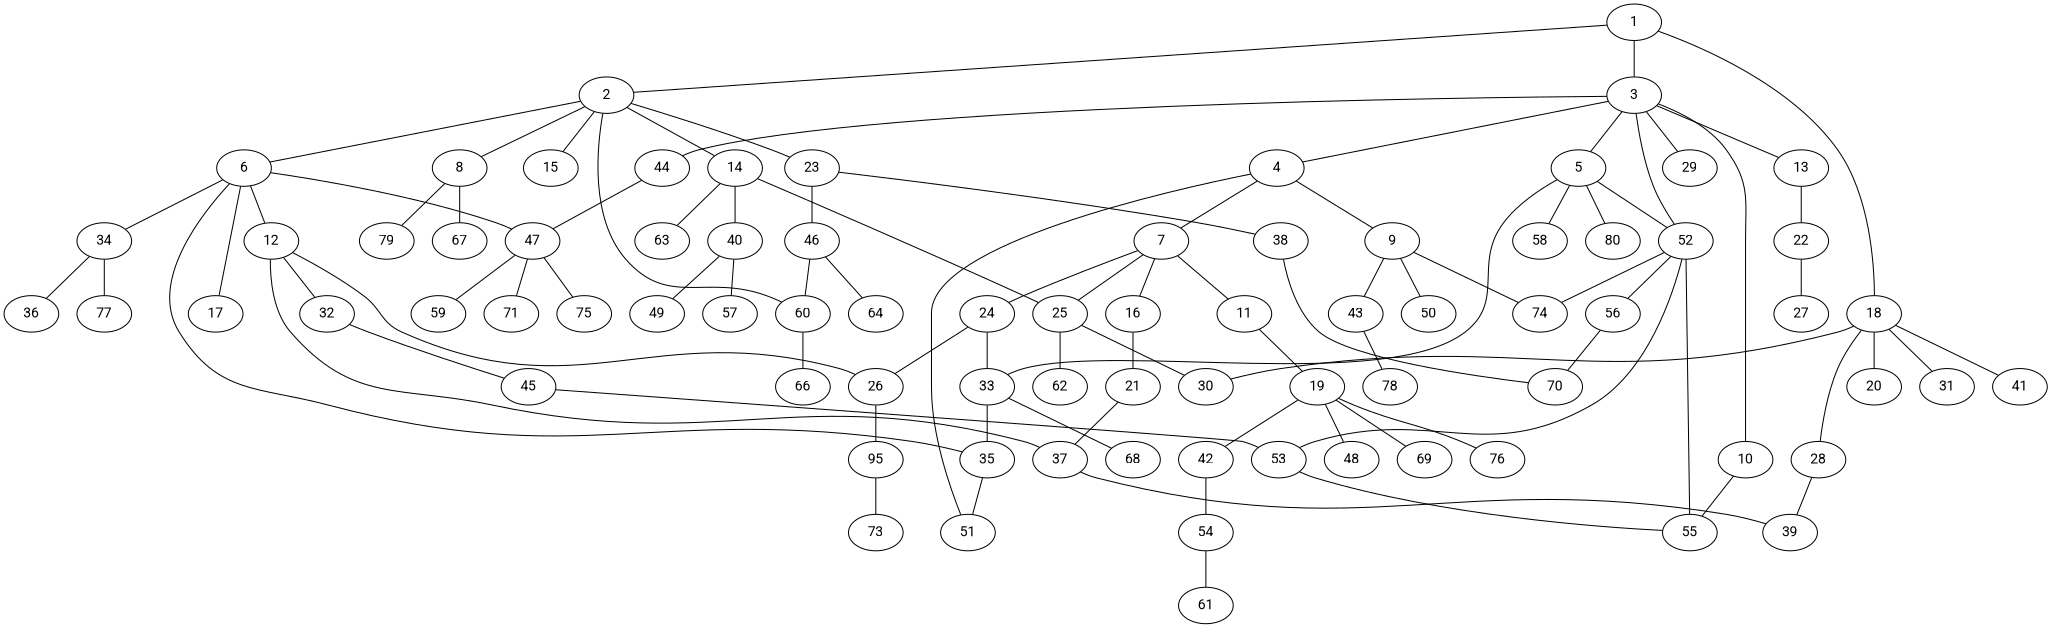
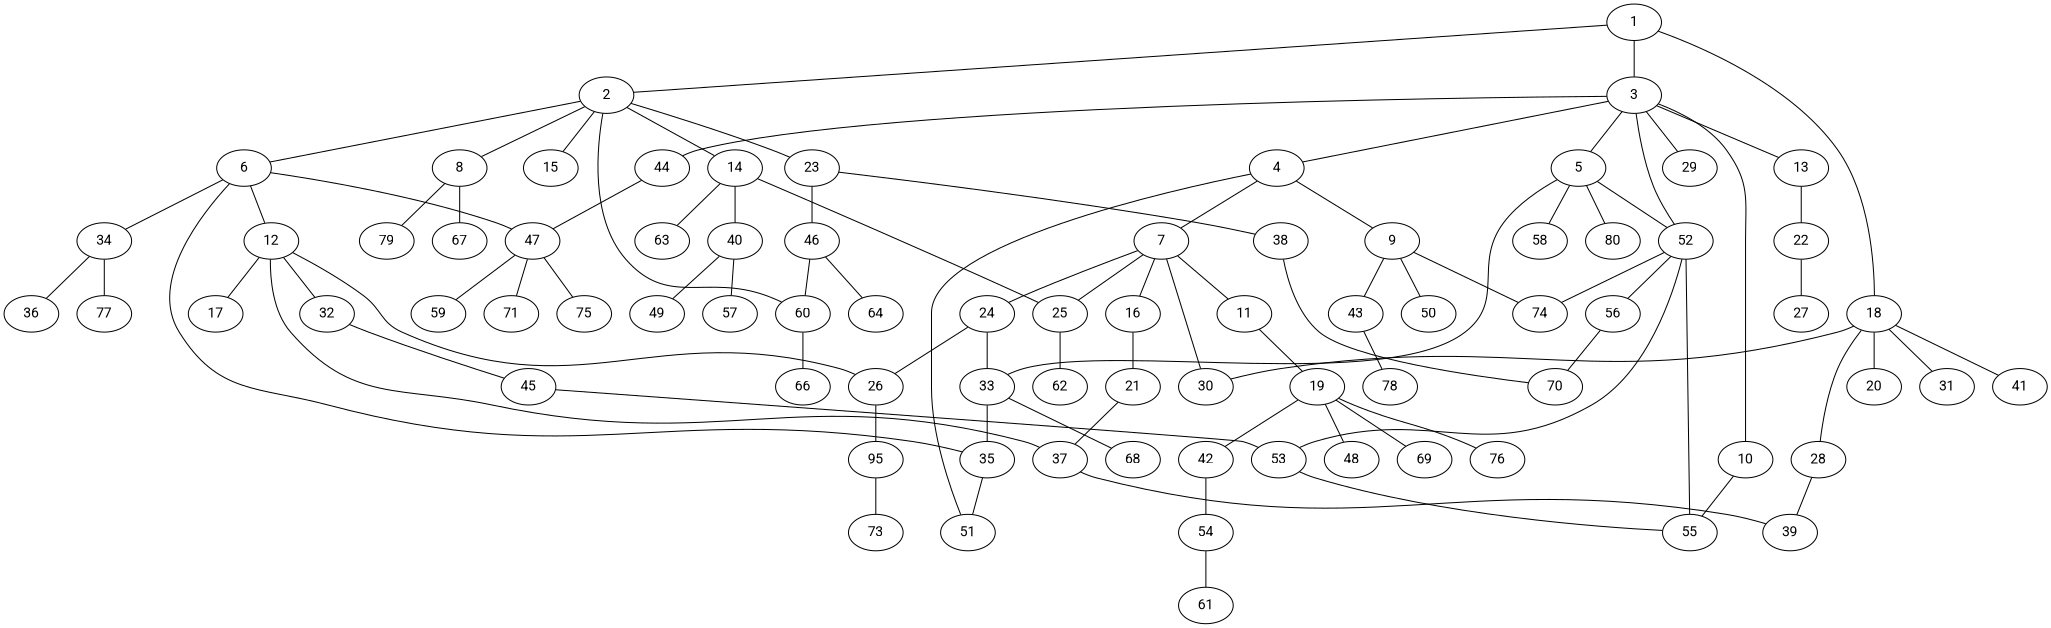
(230, 241) -> (243, 277)
(1125, 347) -> (1184, 314)
